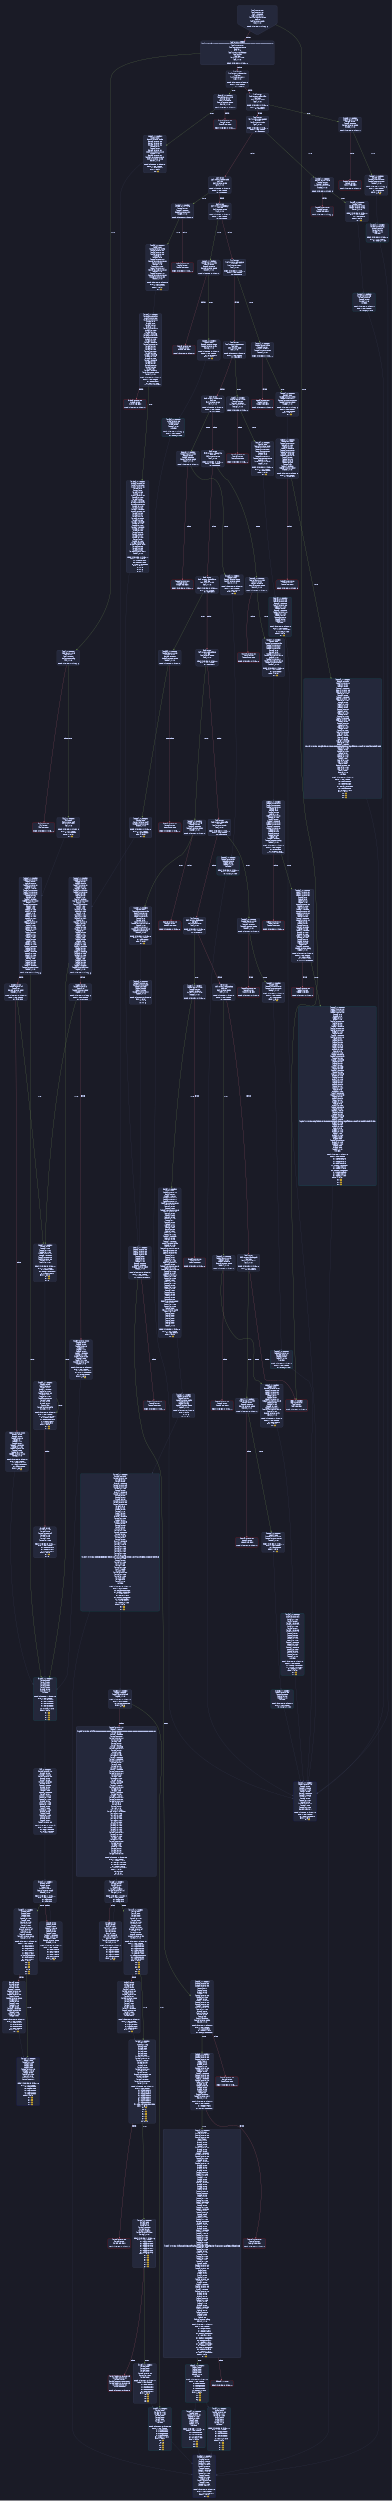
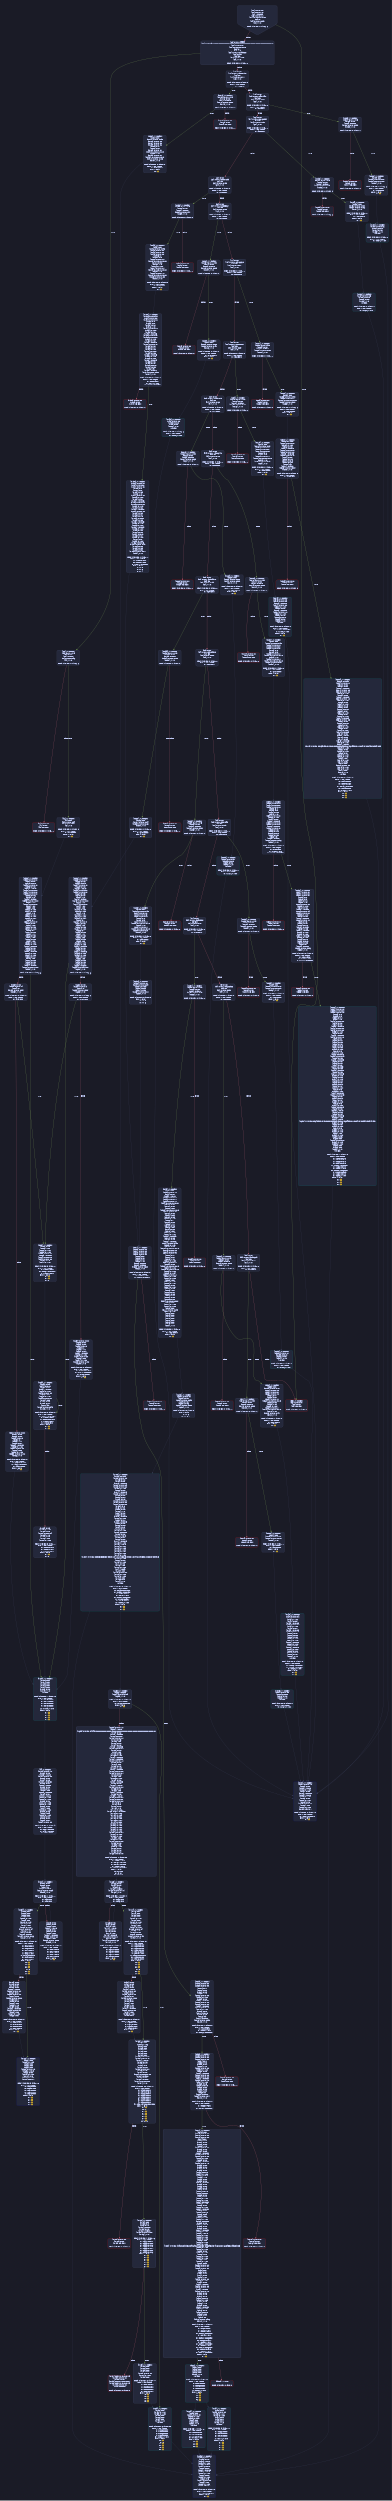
(222, 2383) -> (222, 2383)
